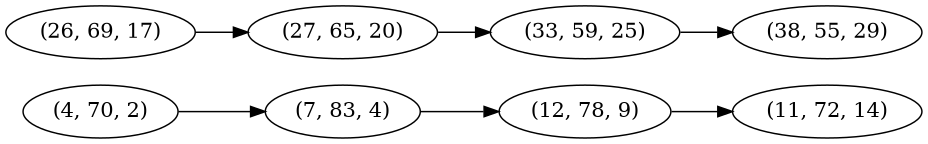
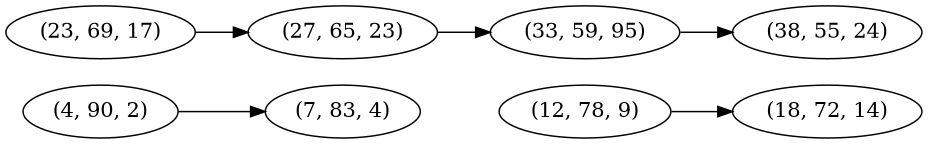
(101, 32) -> (101, 32)
(343, 32) -> (343, 32)
(585, 32) -> (585, 32)
(827, 32) -> (827, 32)
(101, 112) -> (101, 112)
(452, 112) -> none
(827, 112) -> (827, 112)
